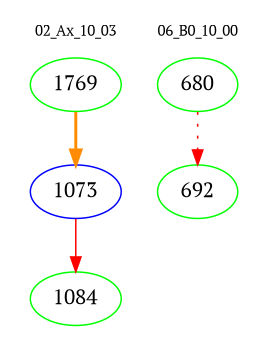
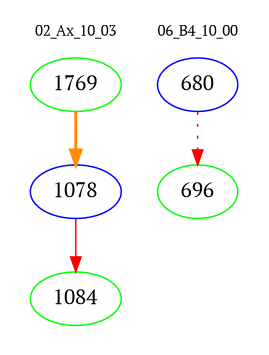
(198, 32) -> (198, 32)
(198, 85) -> (198, 85)
(76, 192) -> (76, 192)
(198, 192) -> (198, 192)
